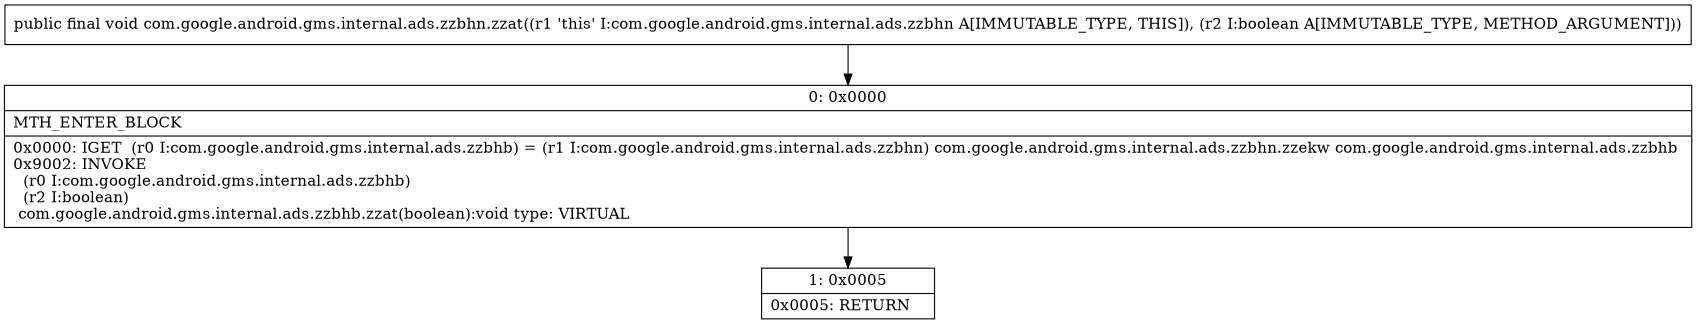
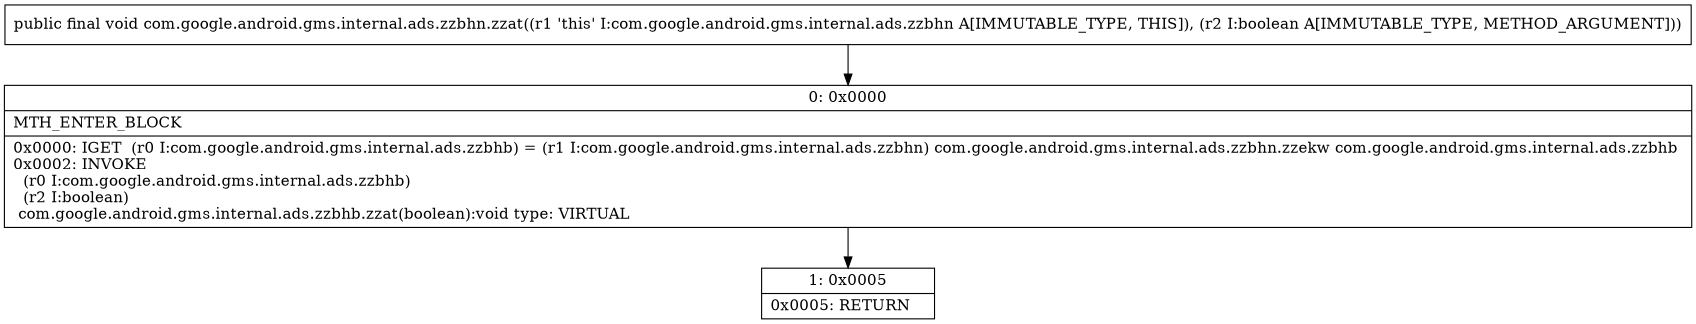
(85, 165) -> (85, 165)
